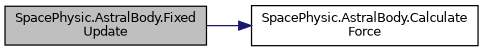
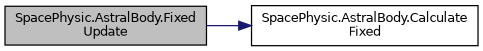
(365, 26) -> (365, 26)
